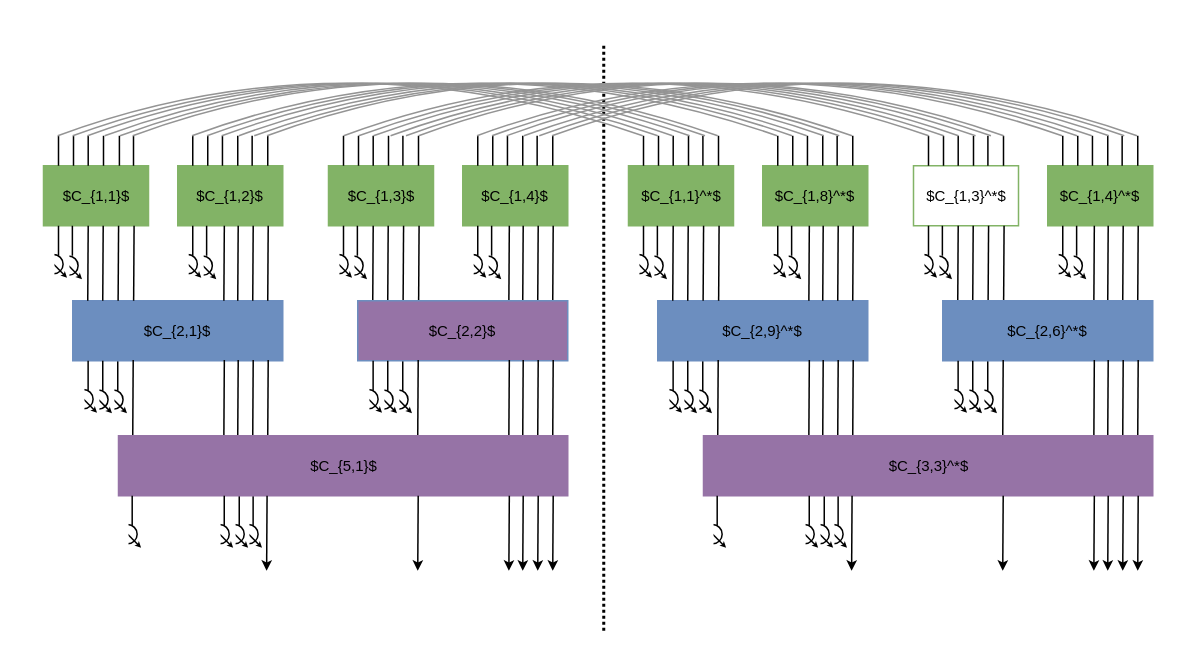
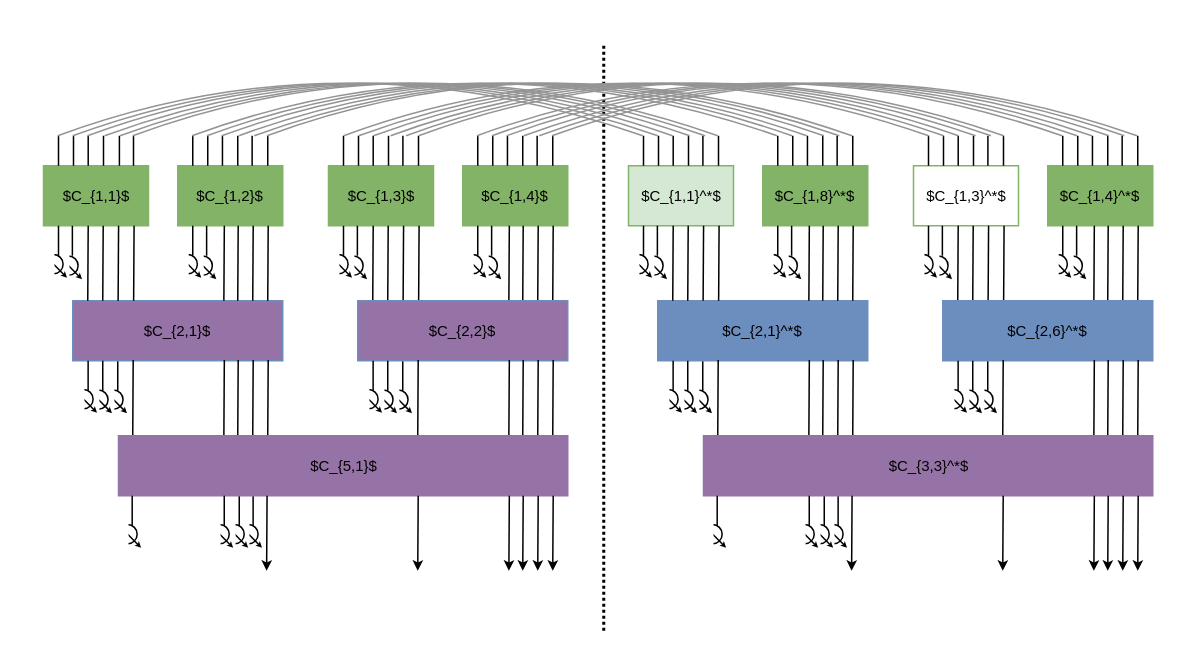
(681, 196) -> (681, 196)
(178, 331) -> (178, 331)
(763, 331) -> (763, 331)
